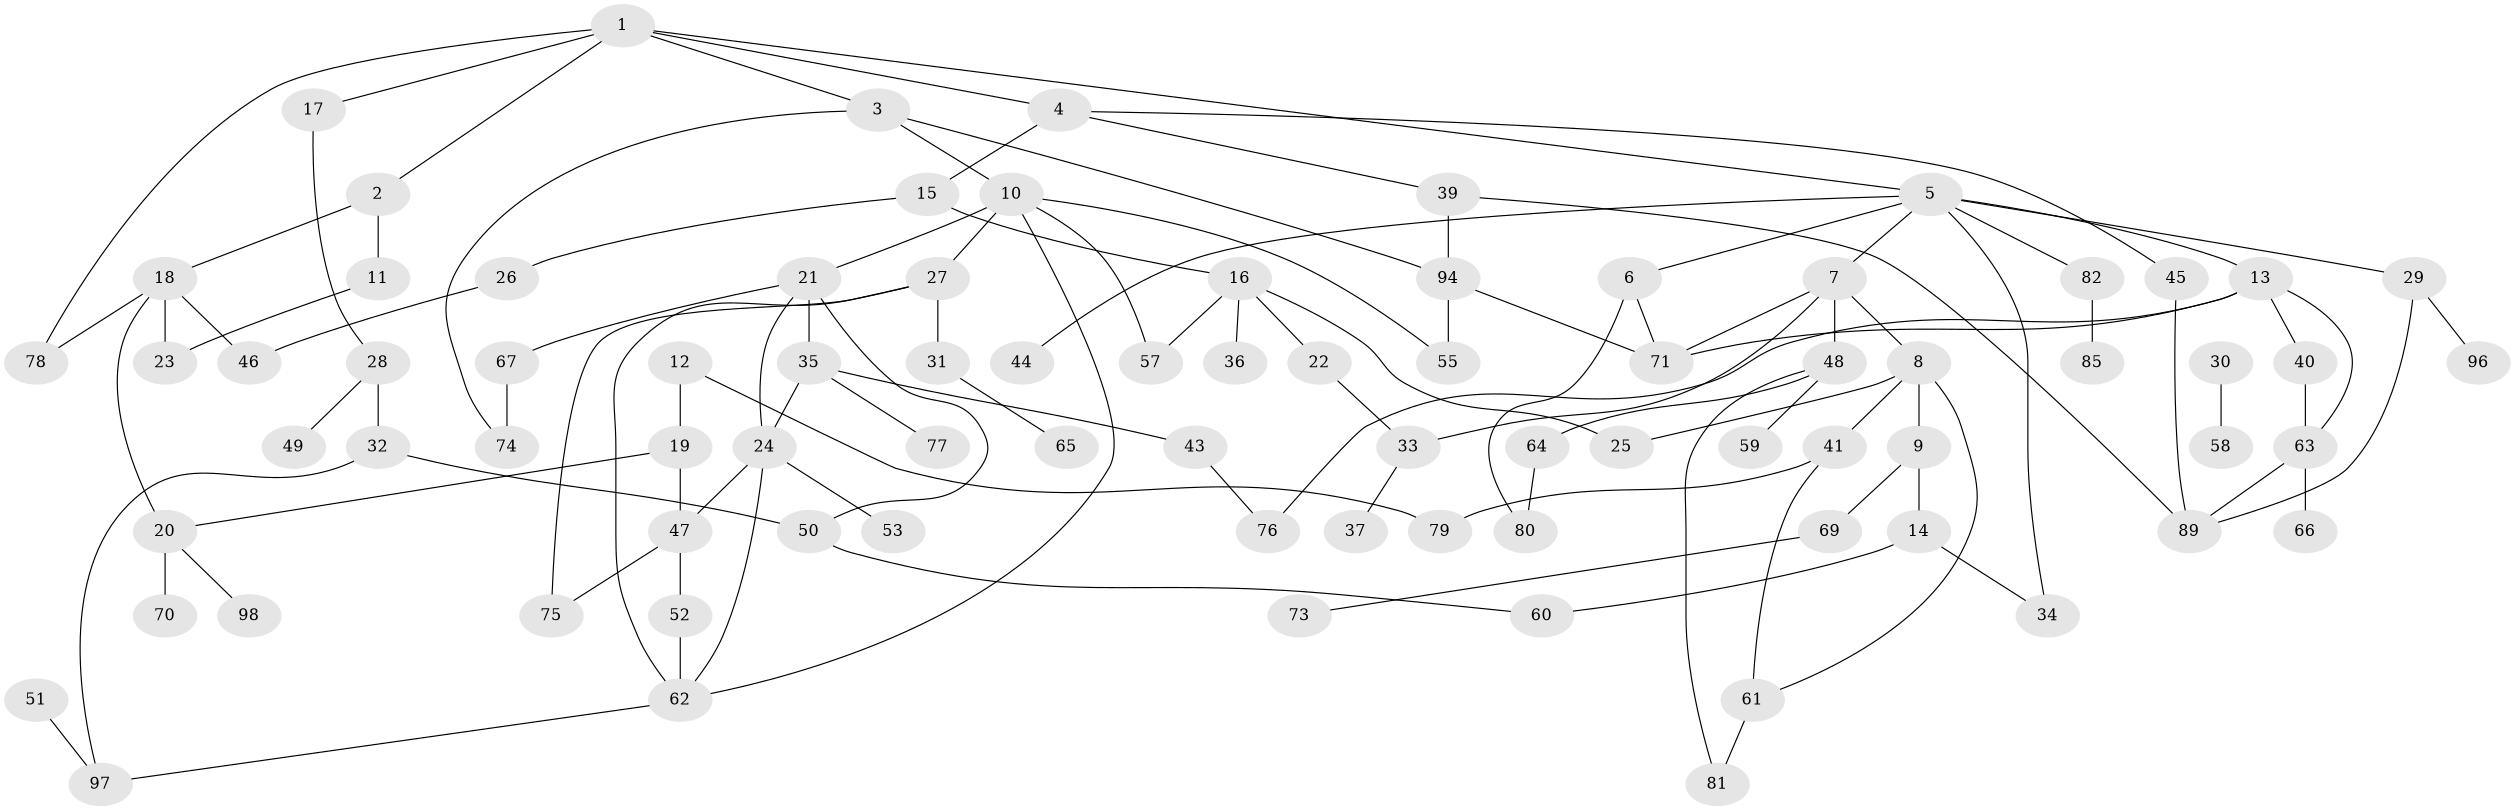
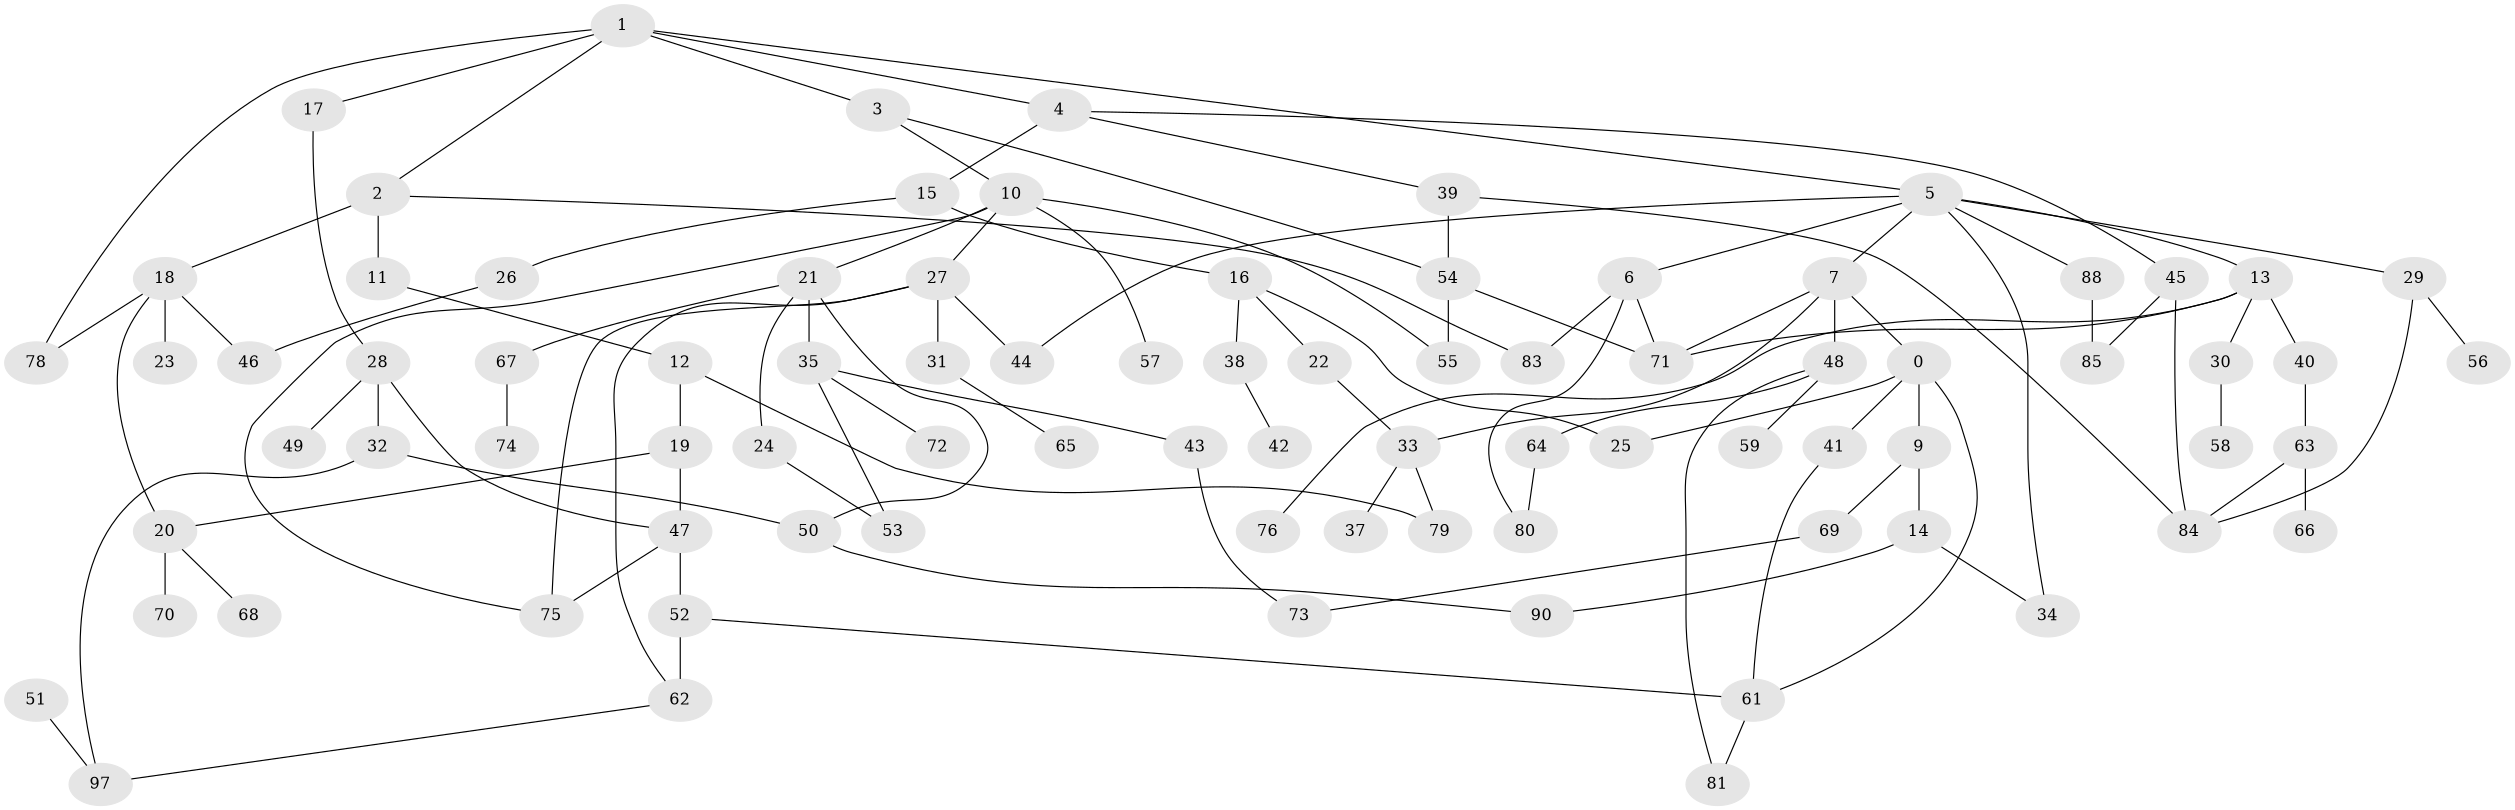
(554, 180) -> none
(1448, 279) -> (1448, 279)
(2092, 279) -> (2092, 279)
(269, 318) -> (529, 321)
none -> (980, 321)
(1195, 321) -> none
none -> (2128, 327)
(2350, 349) -> (2241, 321)
(1235, 363) -> (1235, 363)
none -> (1533, 363)
(1919, 363) -> (1919, 363)
(2479, 363) -> (2479, 363)
(787, 405) -> (845, 434)
(938, 447) -> (938, 447)
none -> (1280, 447)
(723, 489) -> (501, 488)
(1638, 490) -> (1424, 489)
(1237, 495) -> (1221, 544)
(2189, 532) -> (2189, 532)
(1045, 542) -> (421, 313)
(742, 579) -> none
(249, 616) -> (249, 616)
(1542, 616) -> (1542, 616)
none -> (1217, 658)
